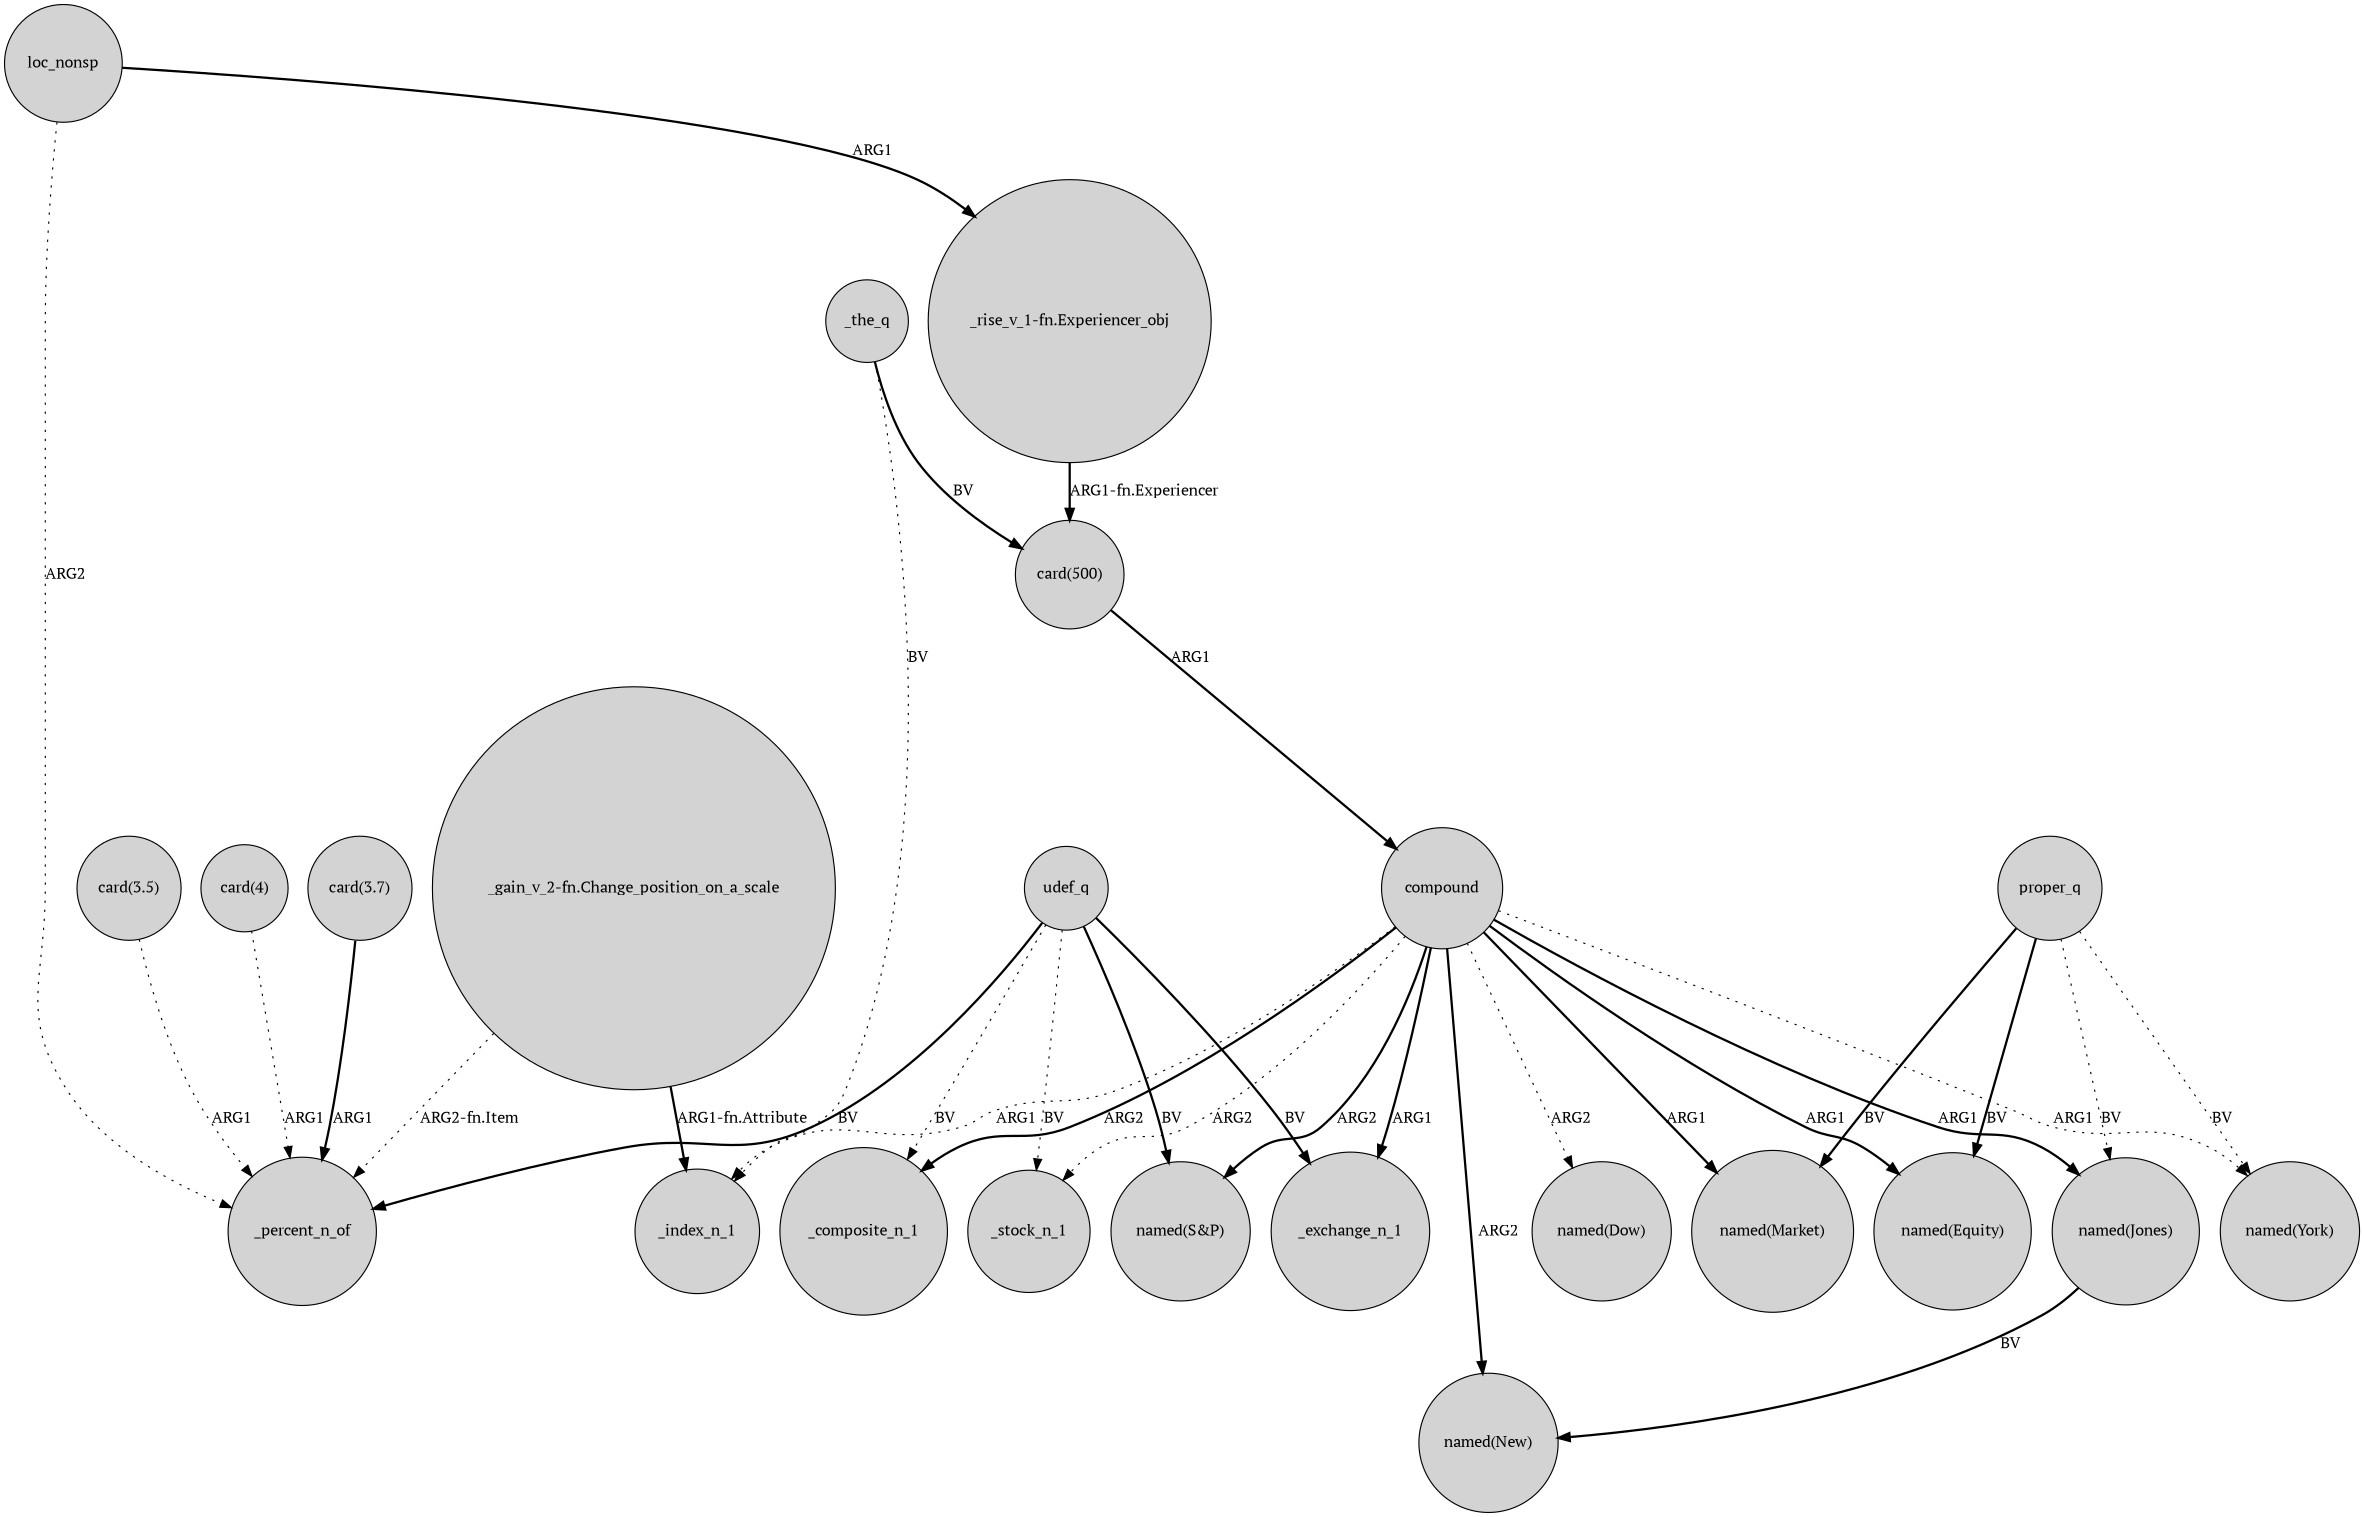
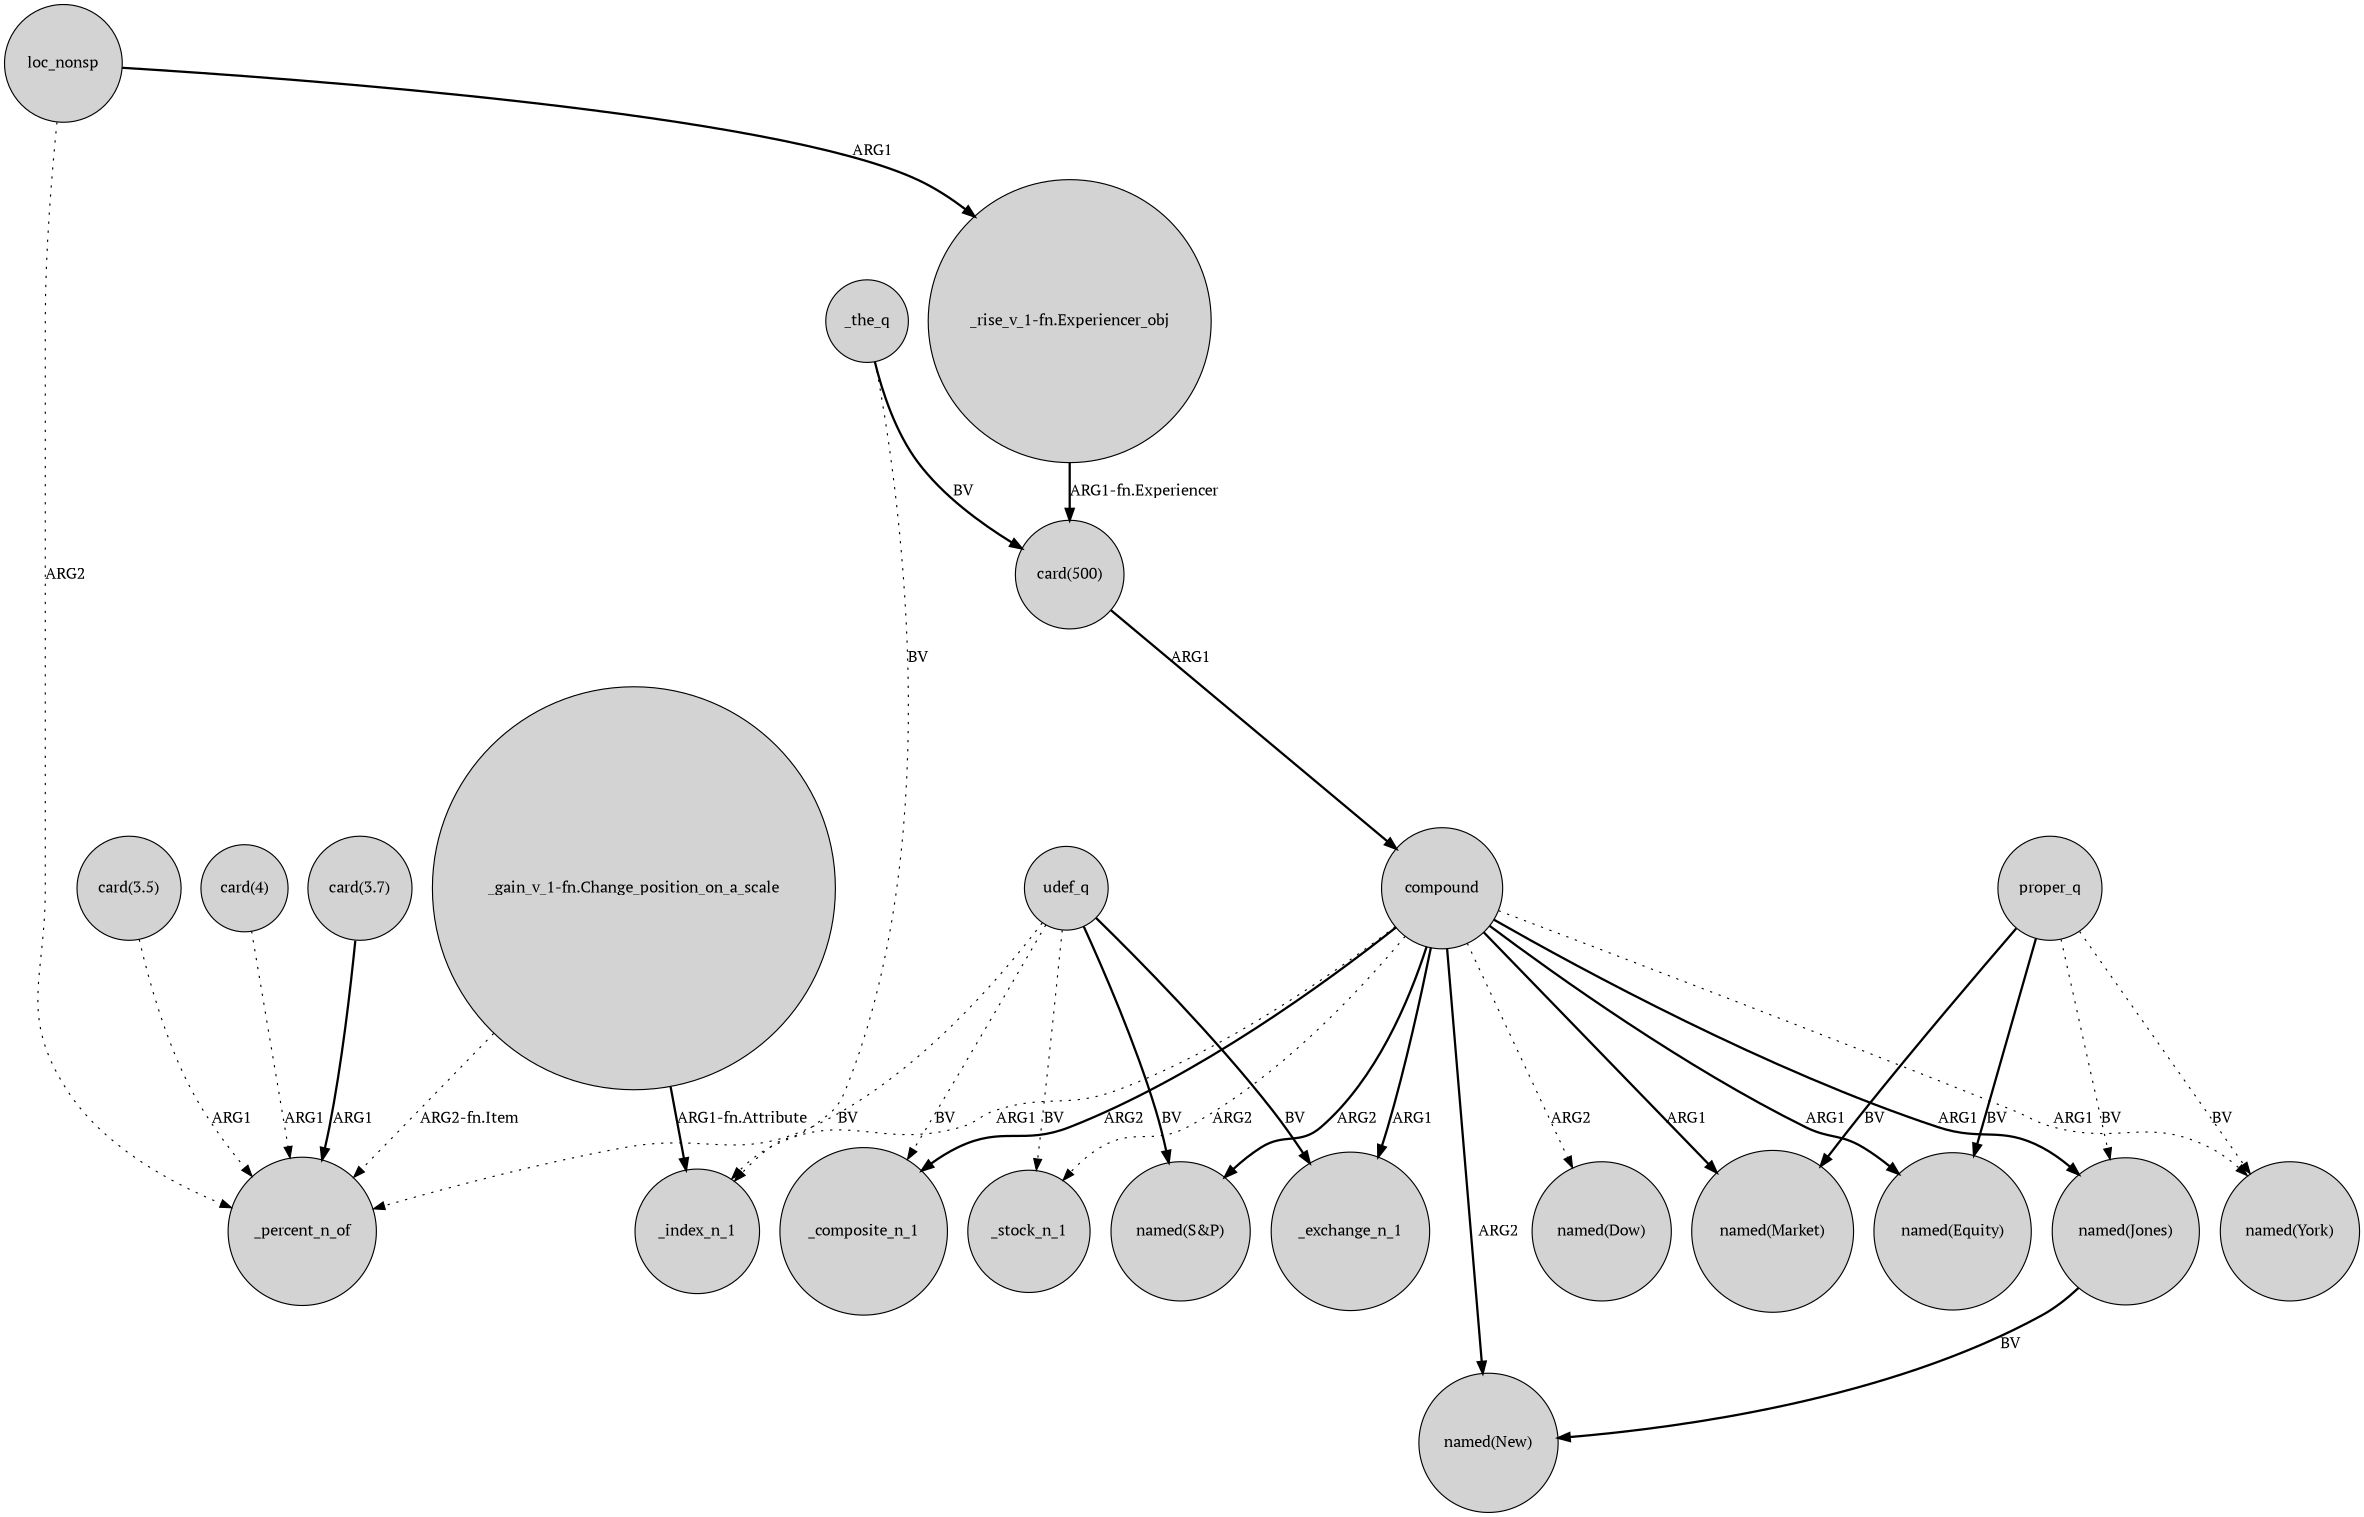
(634, 888) -> (634, 888)
(751, 1144) -> (751, 1144)
